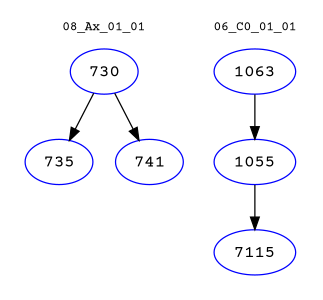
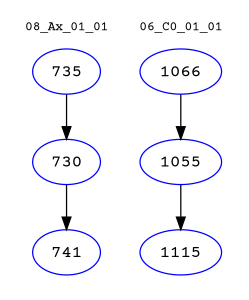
(255, 72) -> (181, 72)
(85, 111) -> (67, 111)
(255, 252) -> (181, 252)
